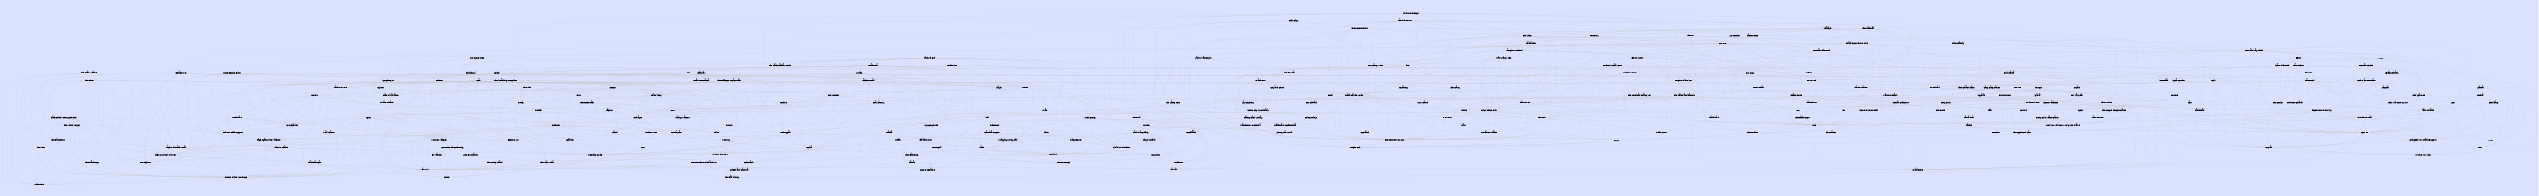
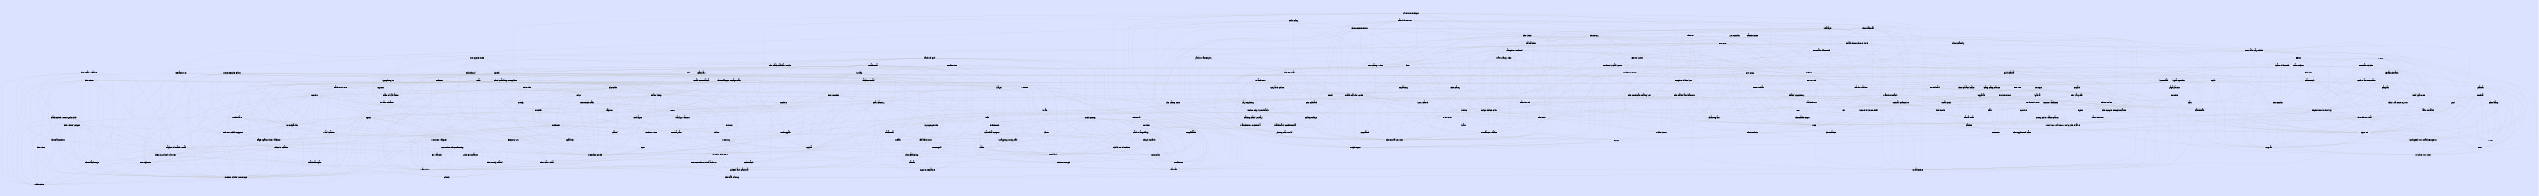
(613, 88) -> (613, 88)
none -> (2175, 88)
(1796, 95) -> (1796, 95)
(1946, 103) -> (1946, 103)
(2295, 103) -> none
(1714, 118) -> (1714, 118)
(889, 133) -> (889, 133)
(1075, 140) -> none
(1394, 140) -> (1394, 140)
(1355, 148) -> (1355, 148)
